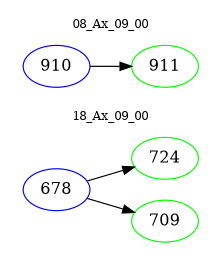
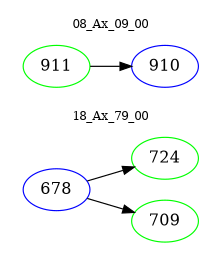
(105, 66) -> (105, 66)
(111, 117) -> (111, 117)
